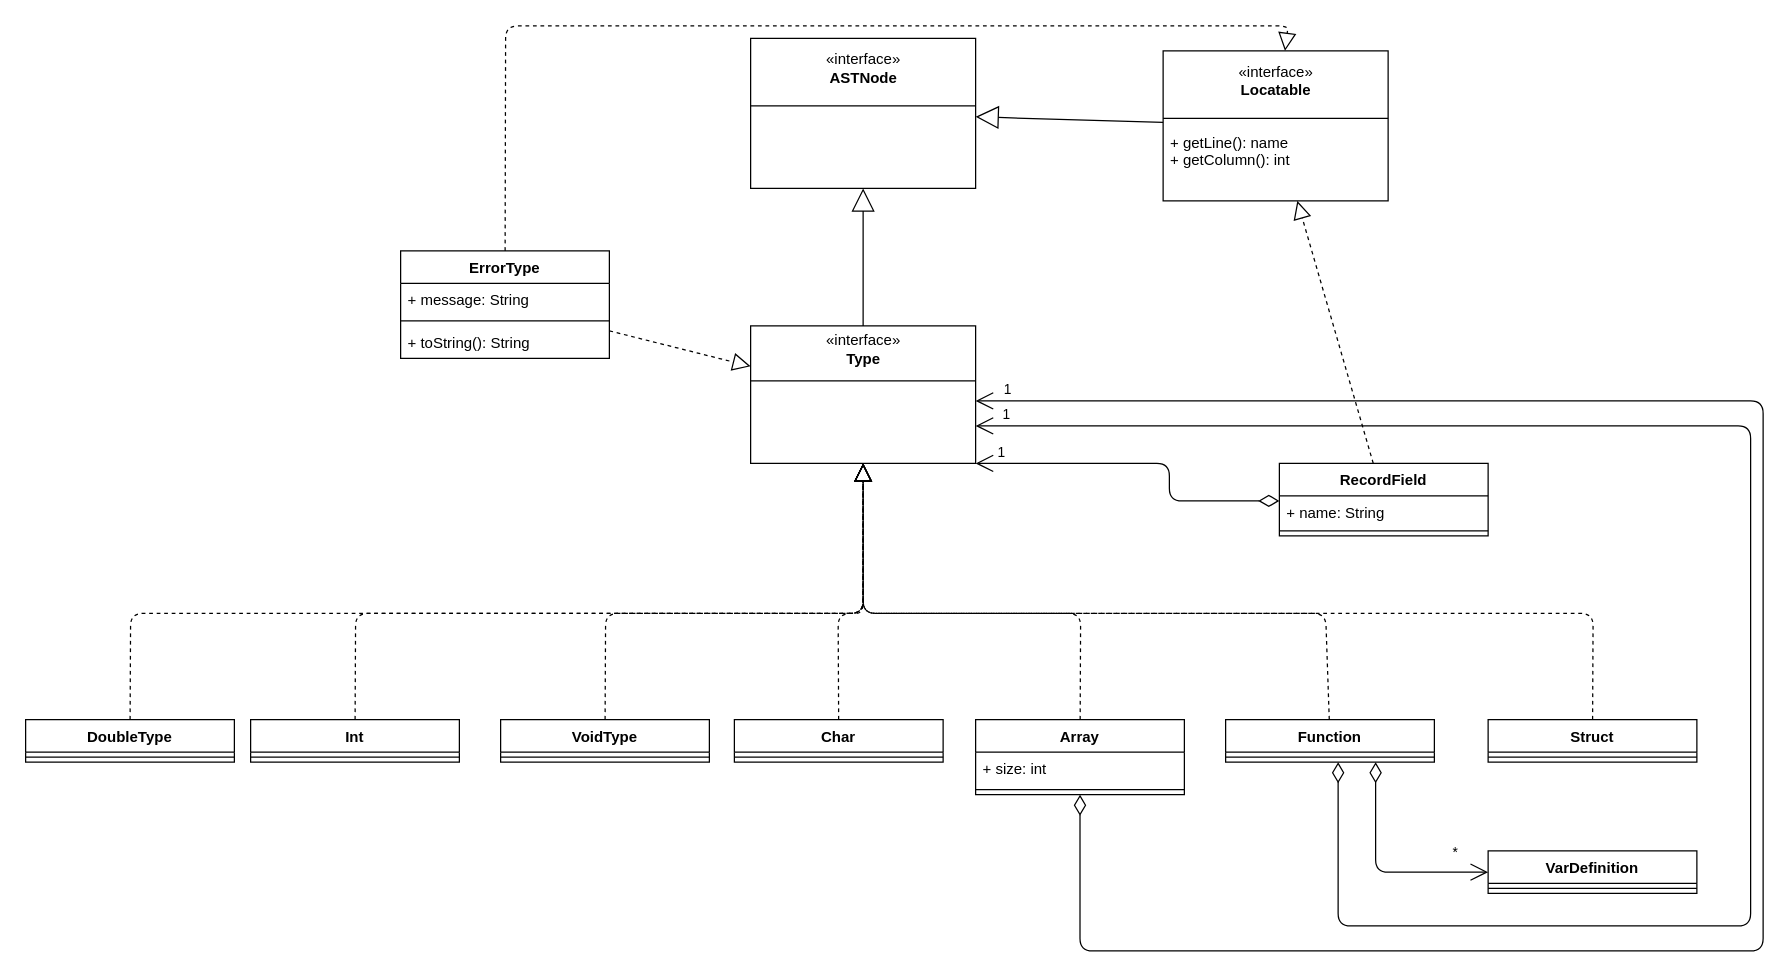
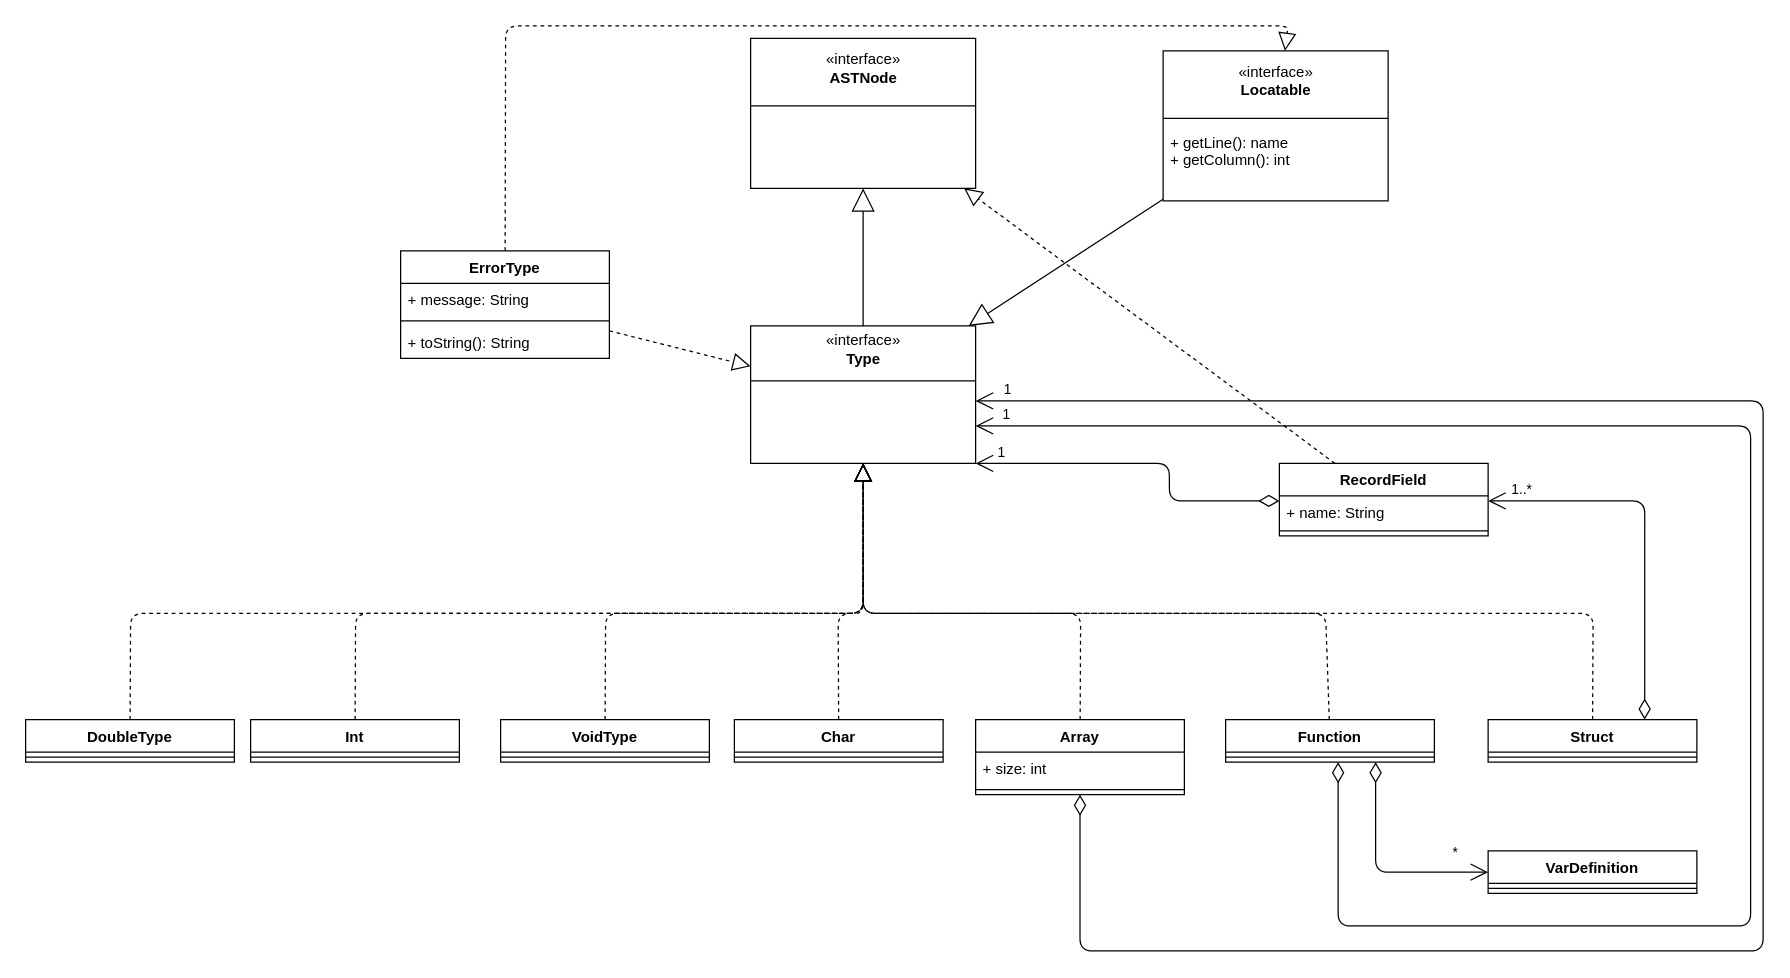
(1081, 120) -> (1076, 256)
(1332, 320) -> (1129, 310)
none -> (1645, 529)
